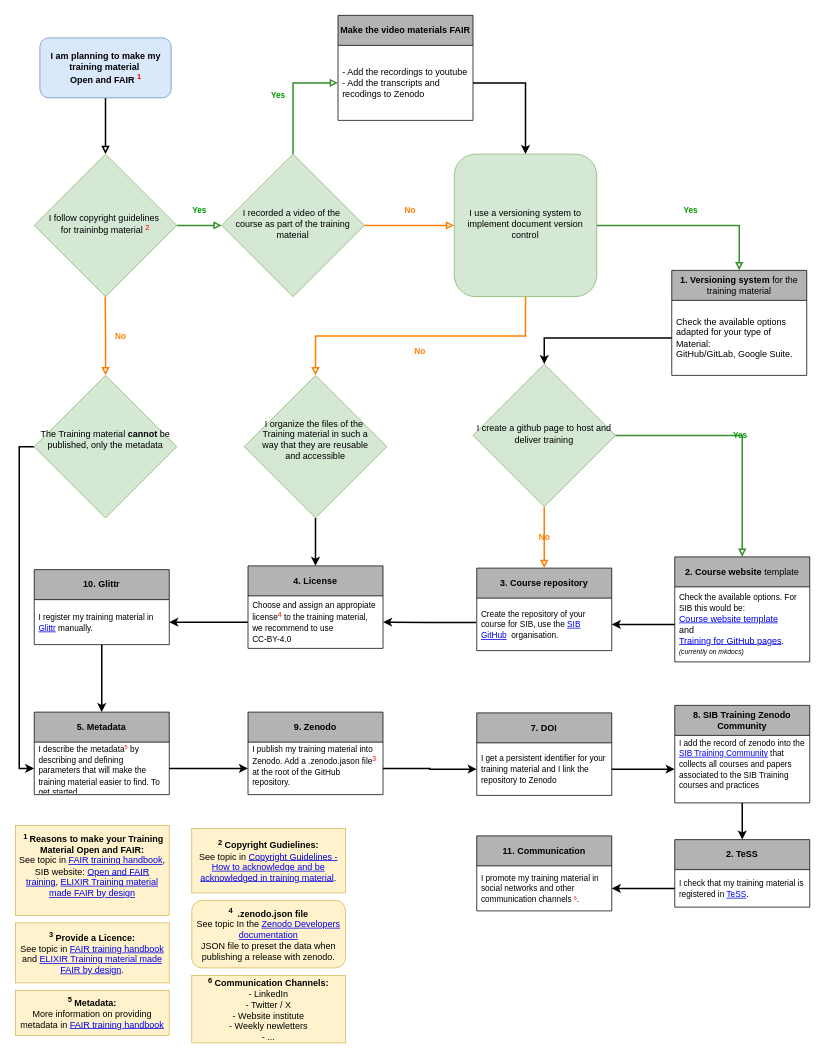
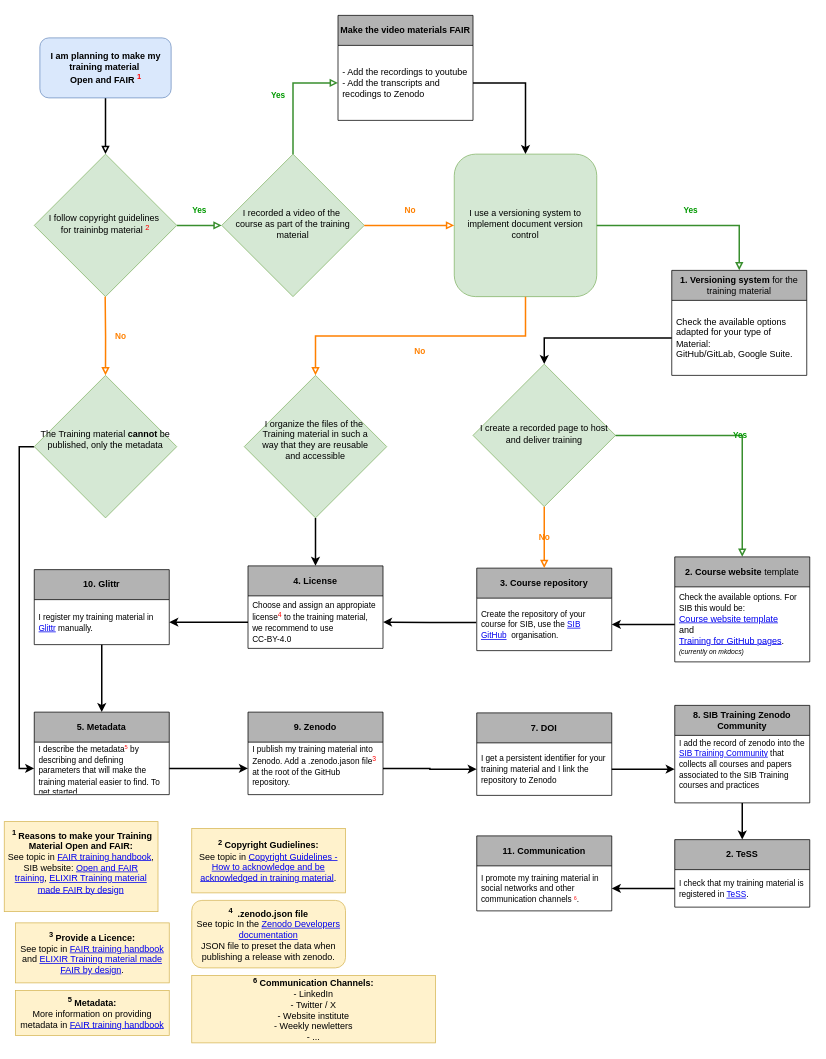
(544, 434) -> (544, 434)
(92, 870) -> (81, 867)
(269, 1009) -> (314, 1009)
